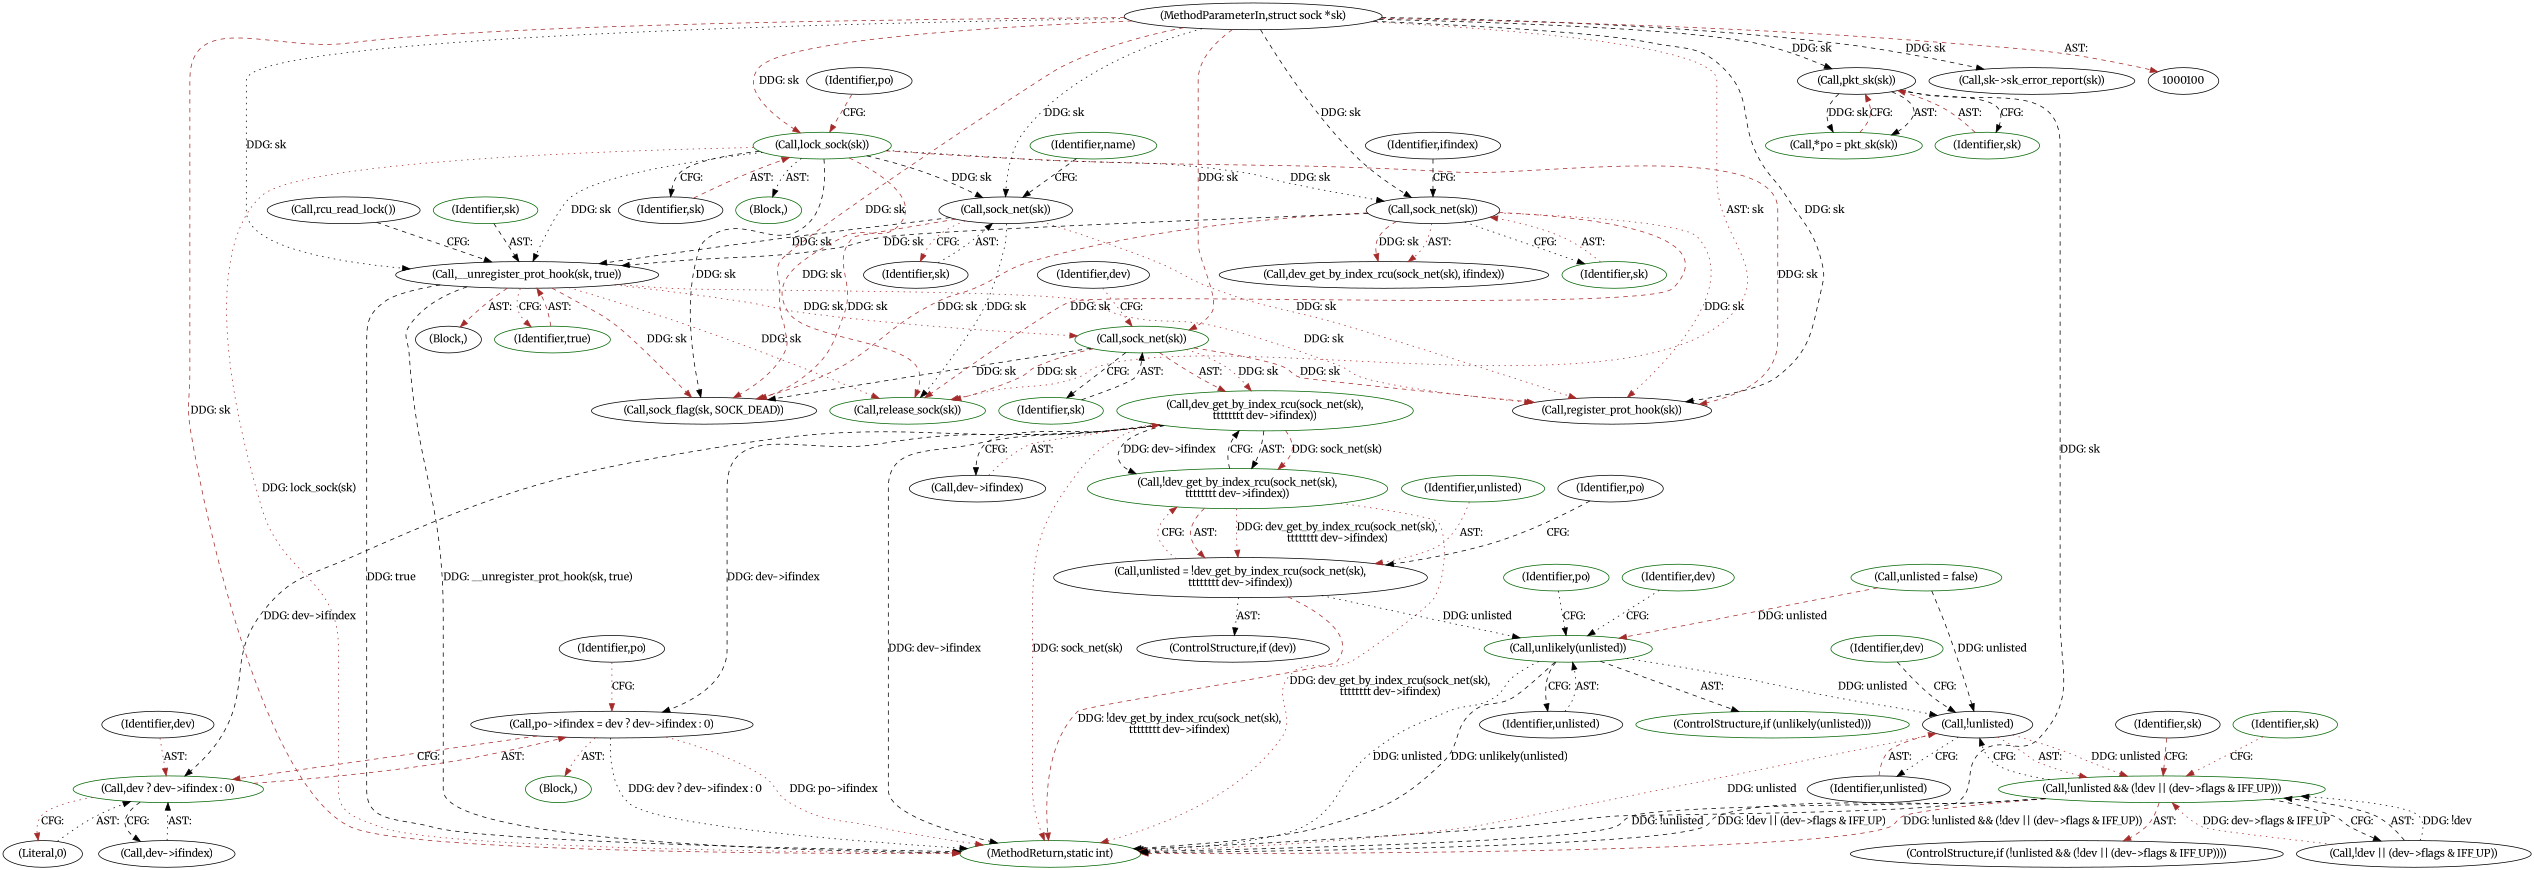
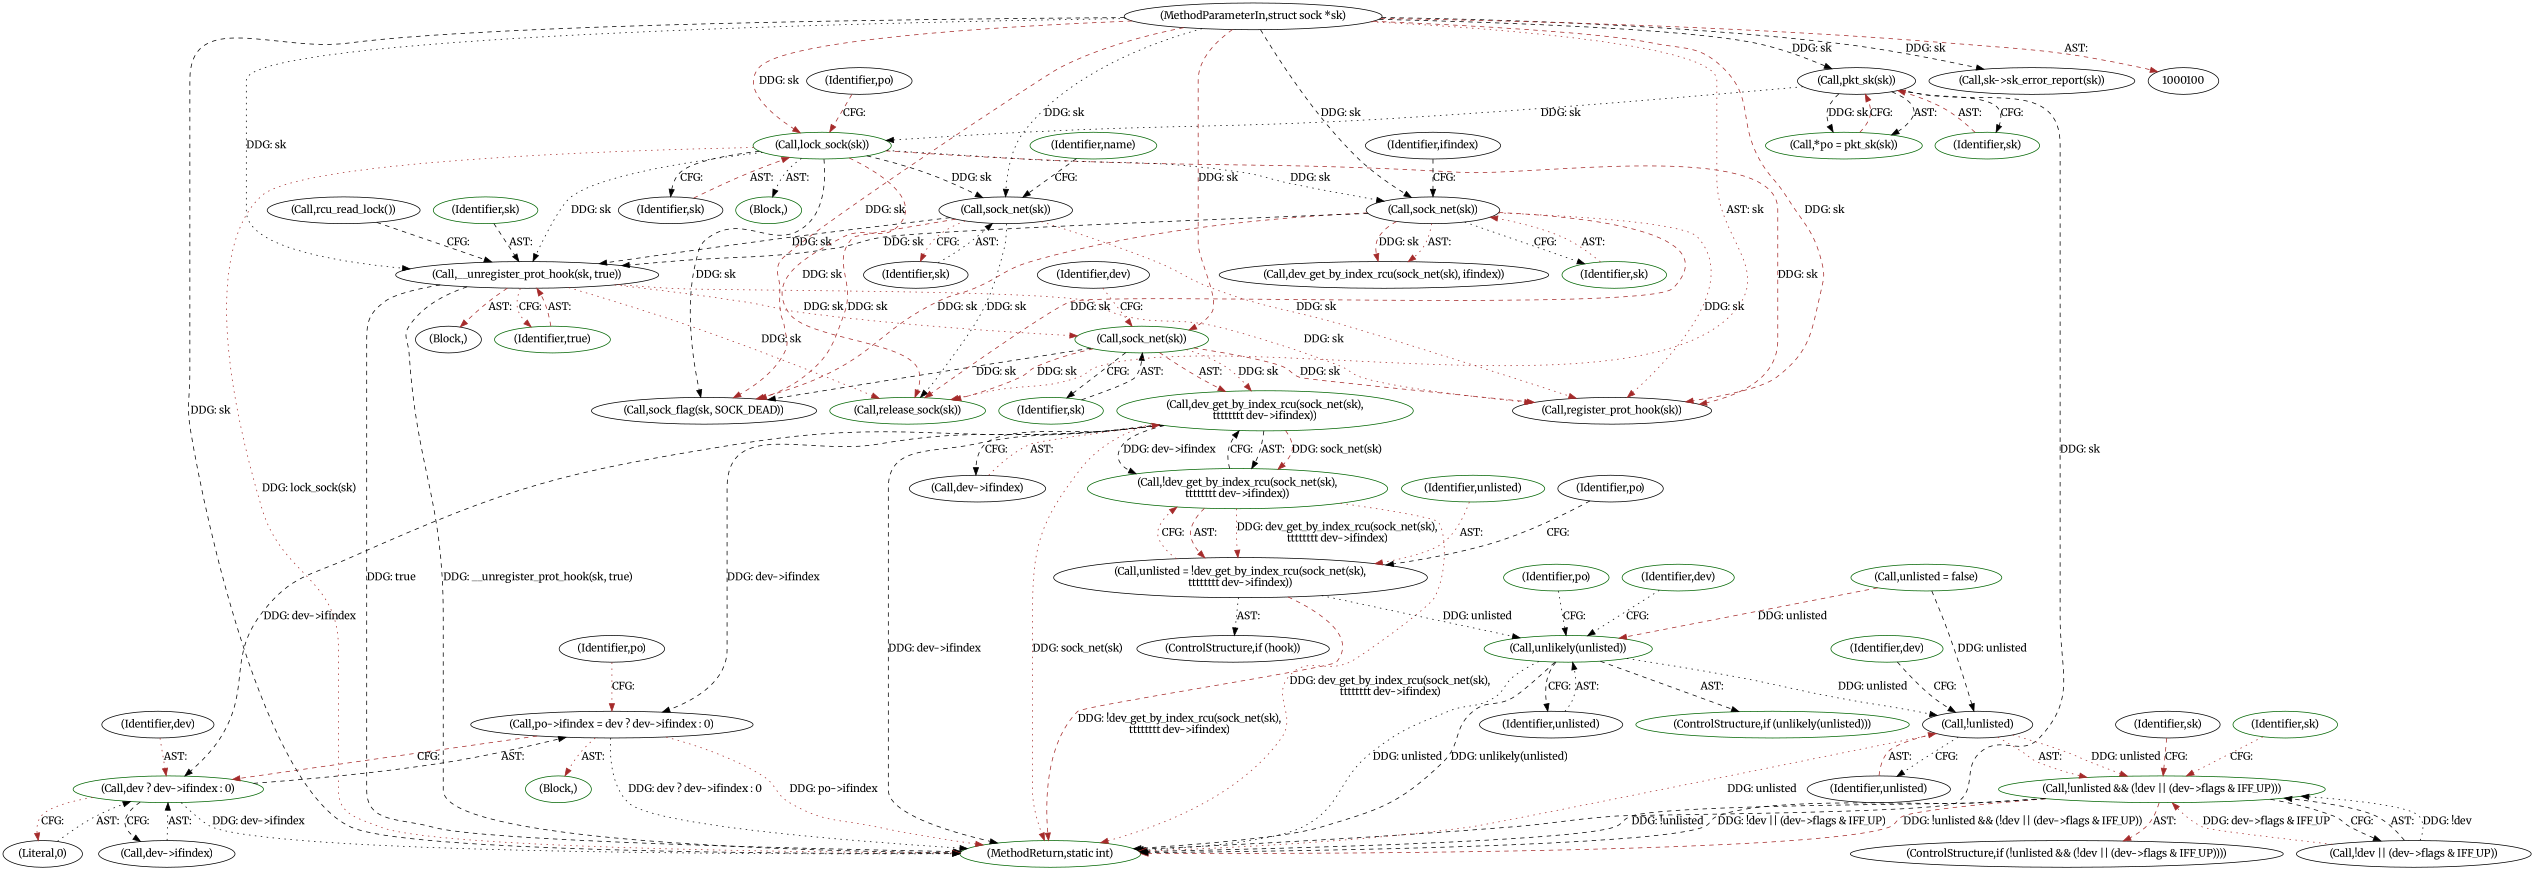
(1743, 102) -> (1743, 102)
none -> (1349, 121)
(190, 295) -> (190, 295)
(625, 333) -> none
(1233, 649) -> (1233, 649)
(407, 768) -> (407, 768)
(2011, 771) -> none
none -> (484, 849)
